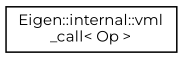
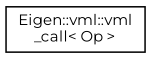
(91, 29) -> (76, 29)
